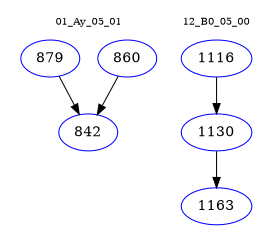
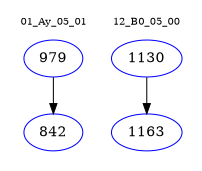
(50, 59) -> (53, 59)
(127, 59) -> none
(217, 59) -> none
